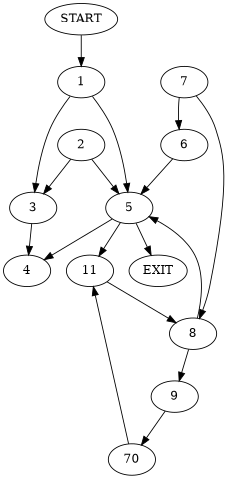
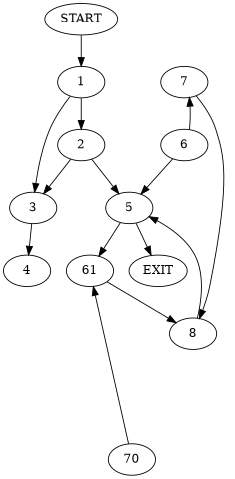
(178, 109) -> (190, 118)
(116, 137) -> (81, 109)
(82, 237) -> none
(90, 271) -> (90, 271)
(175, 397) -> none
